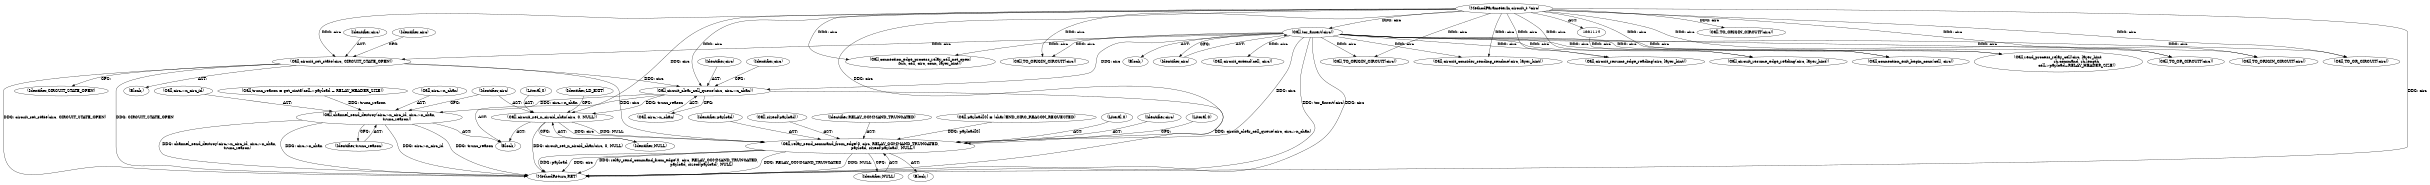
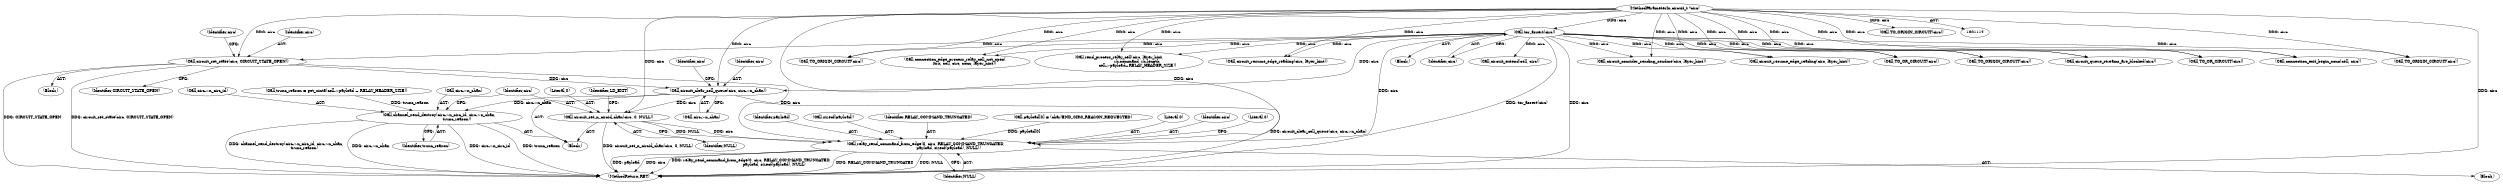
(1734, 51) -> (1852, 39)
none -> (2111, 62)
(664, 103) -> (686, 103)
